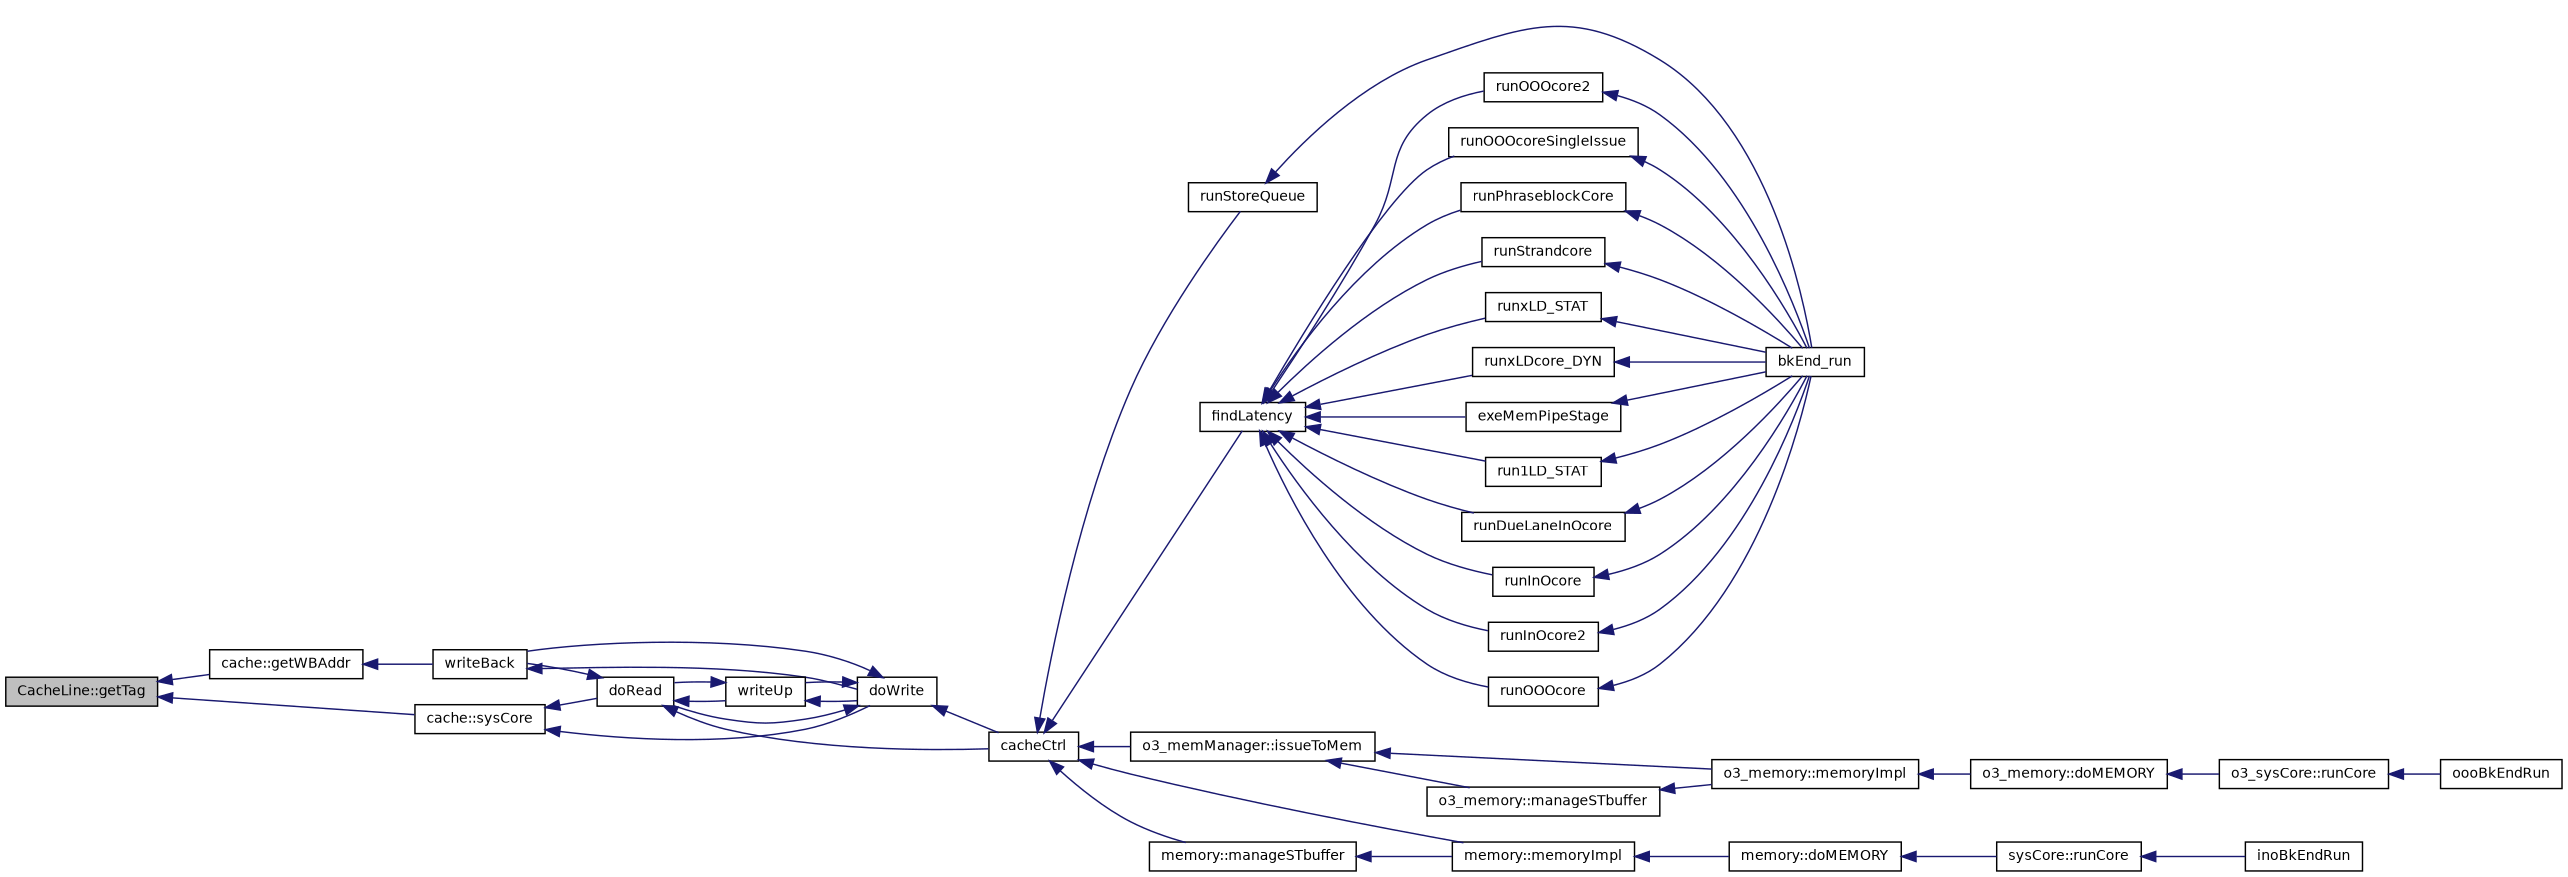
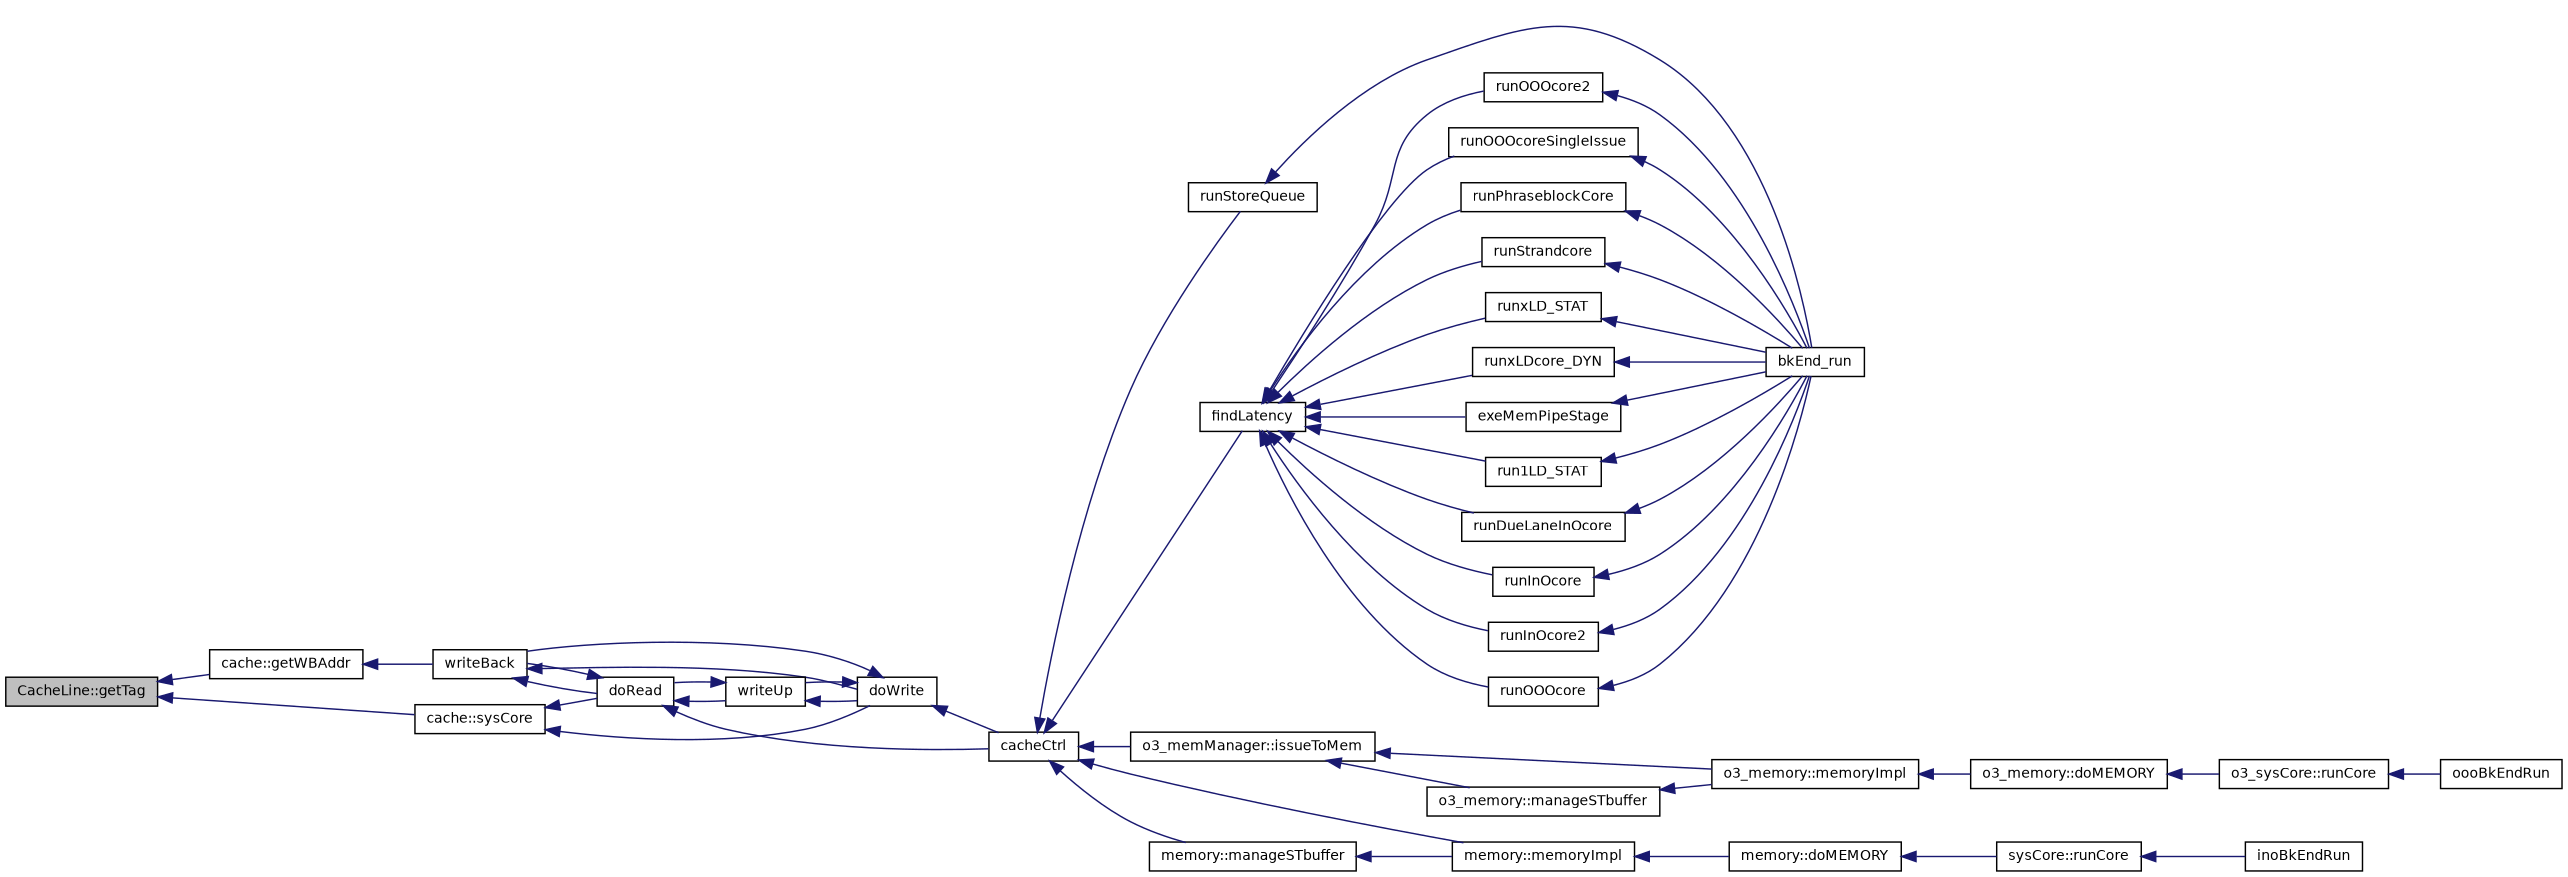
(759, 723) -> (562, 688)
